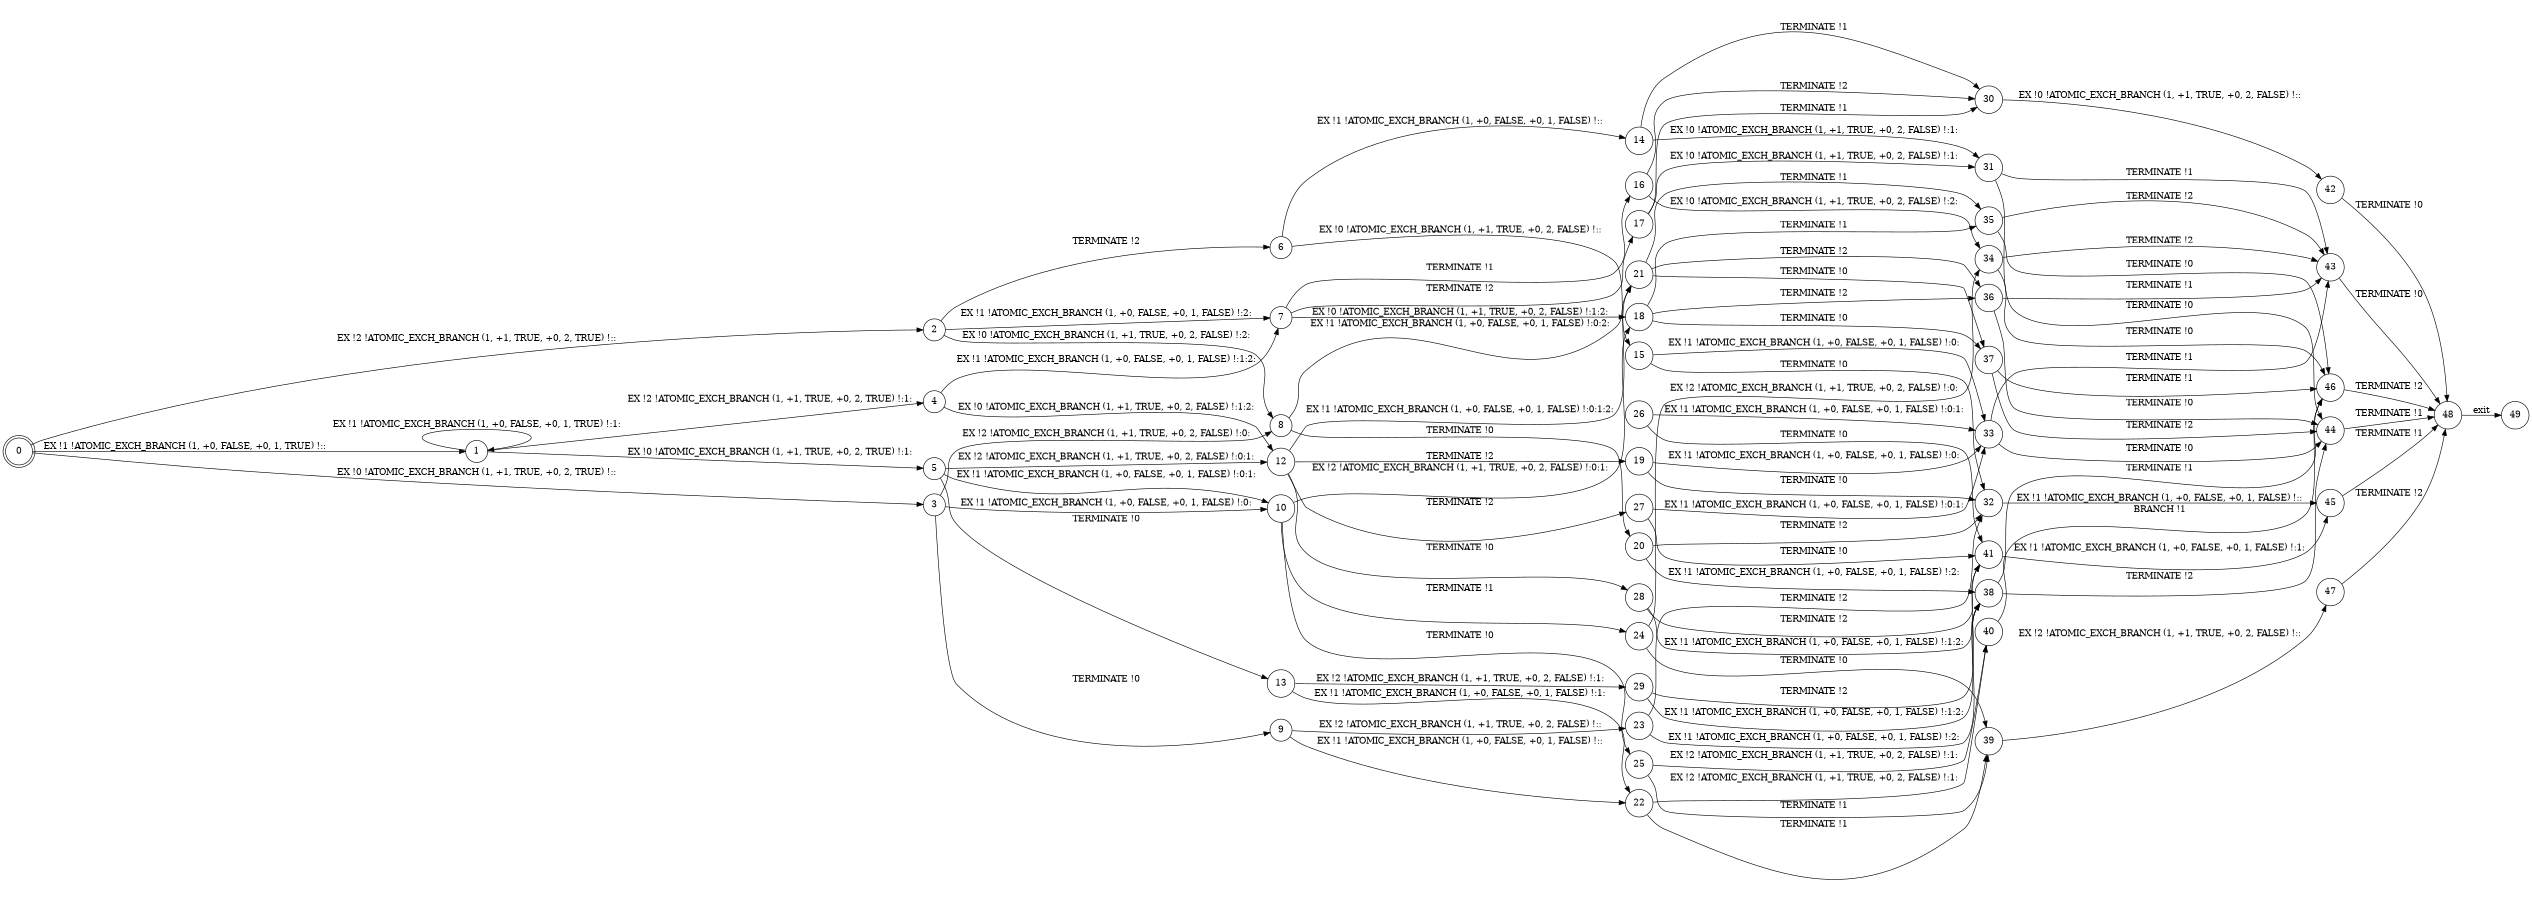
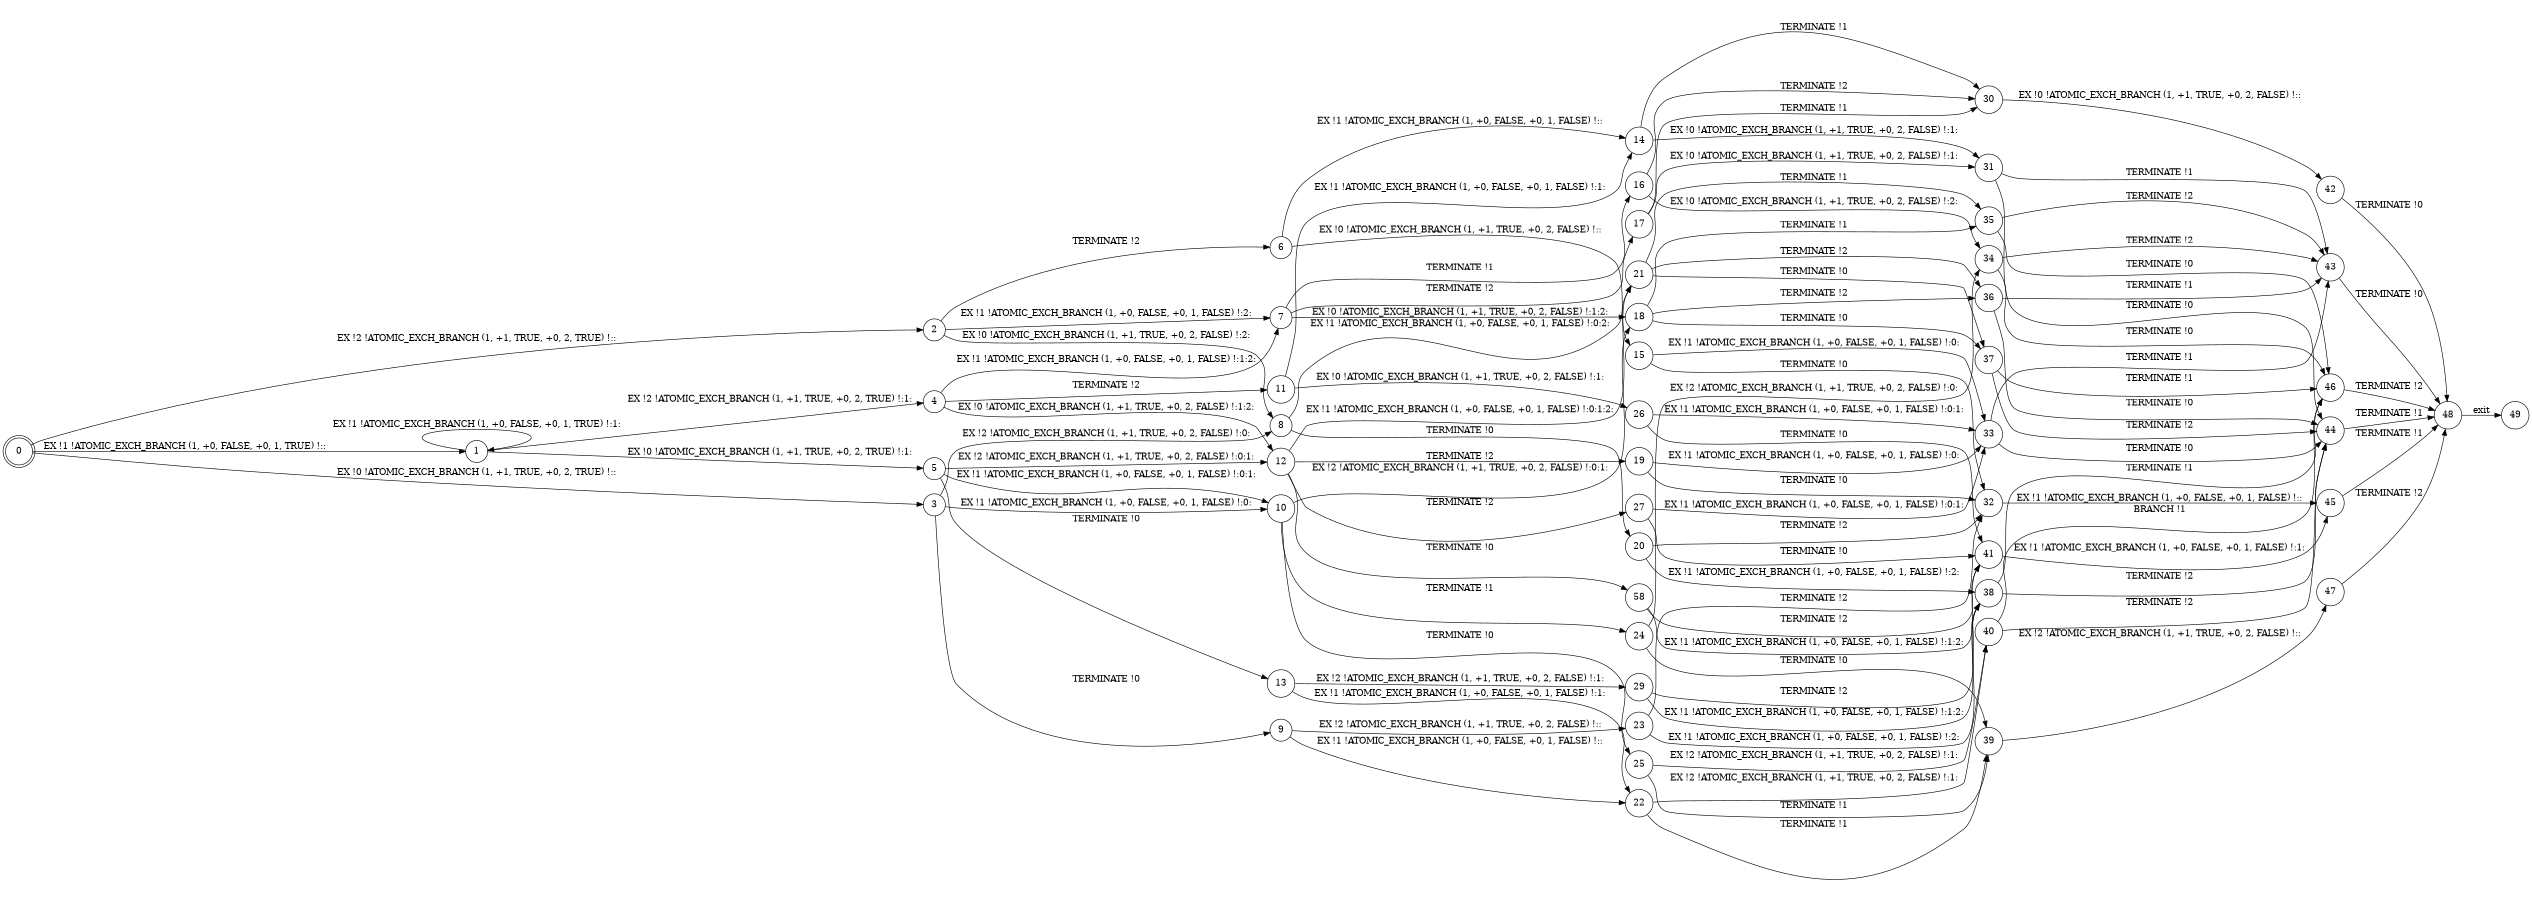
none -> (1281, 389)
(1639, 598) -> (1639, 598)
none -> (2235, 622)
